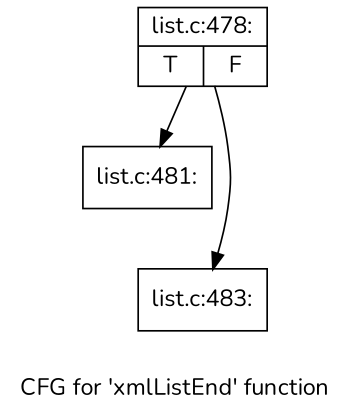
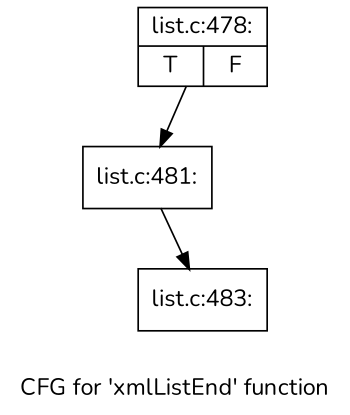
(230, 169) -> (172, 231)
